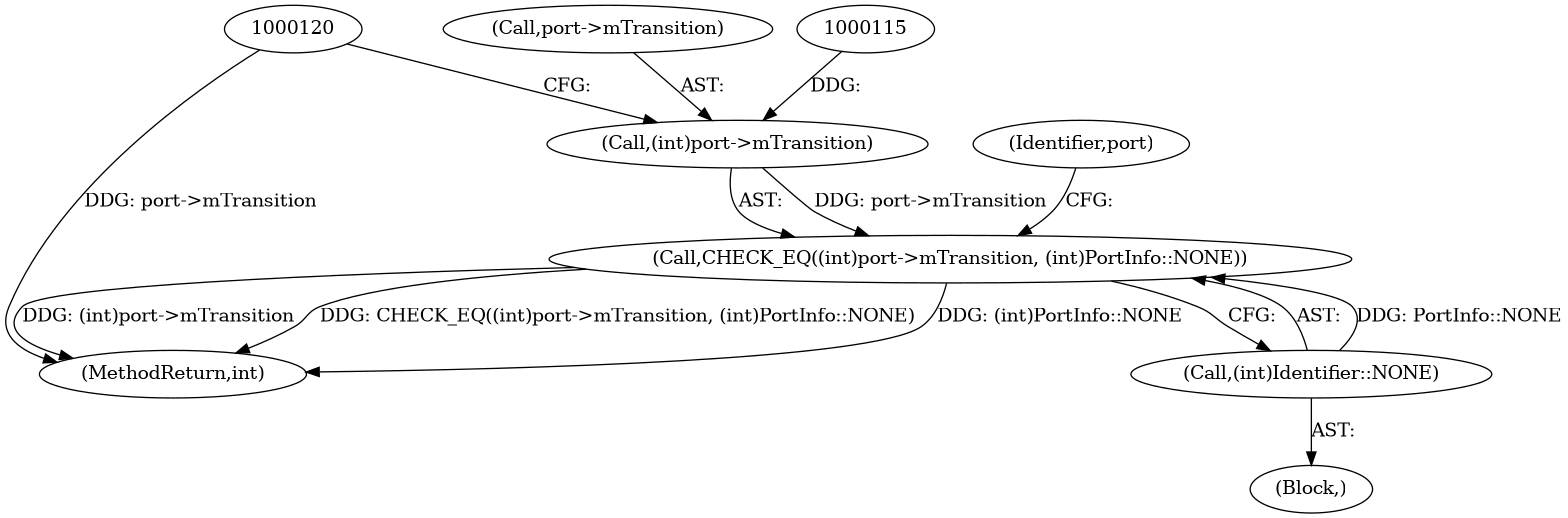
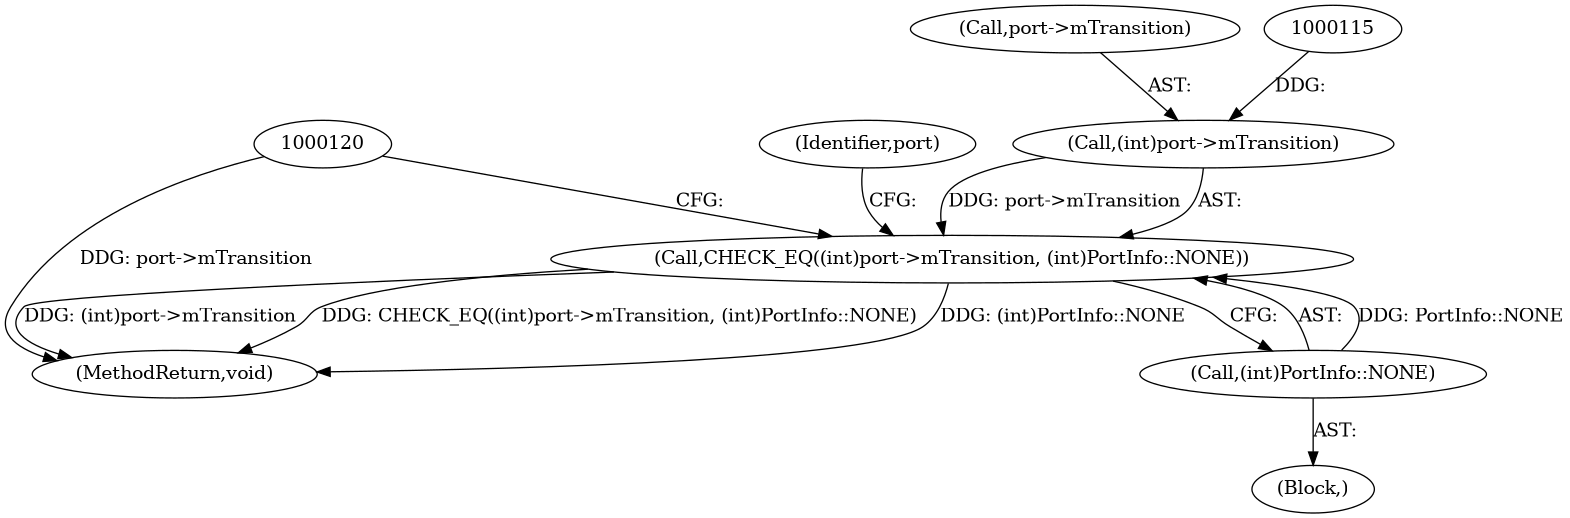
(496, 82) -> (601, 195)
(173, 374) -> (175, 374)
(1311, 374) -> (1313, 374)
